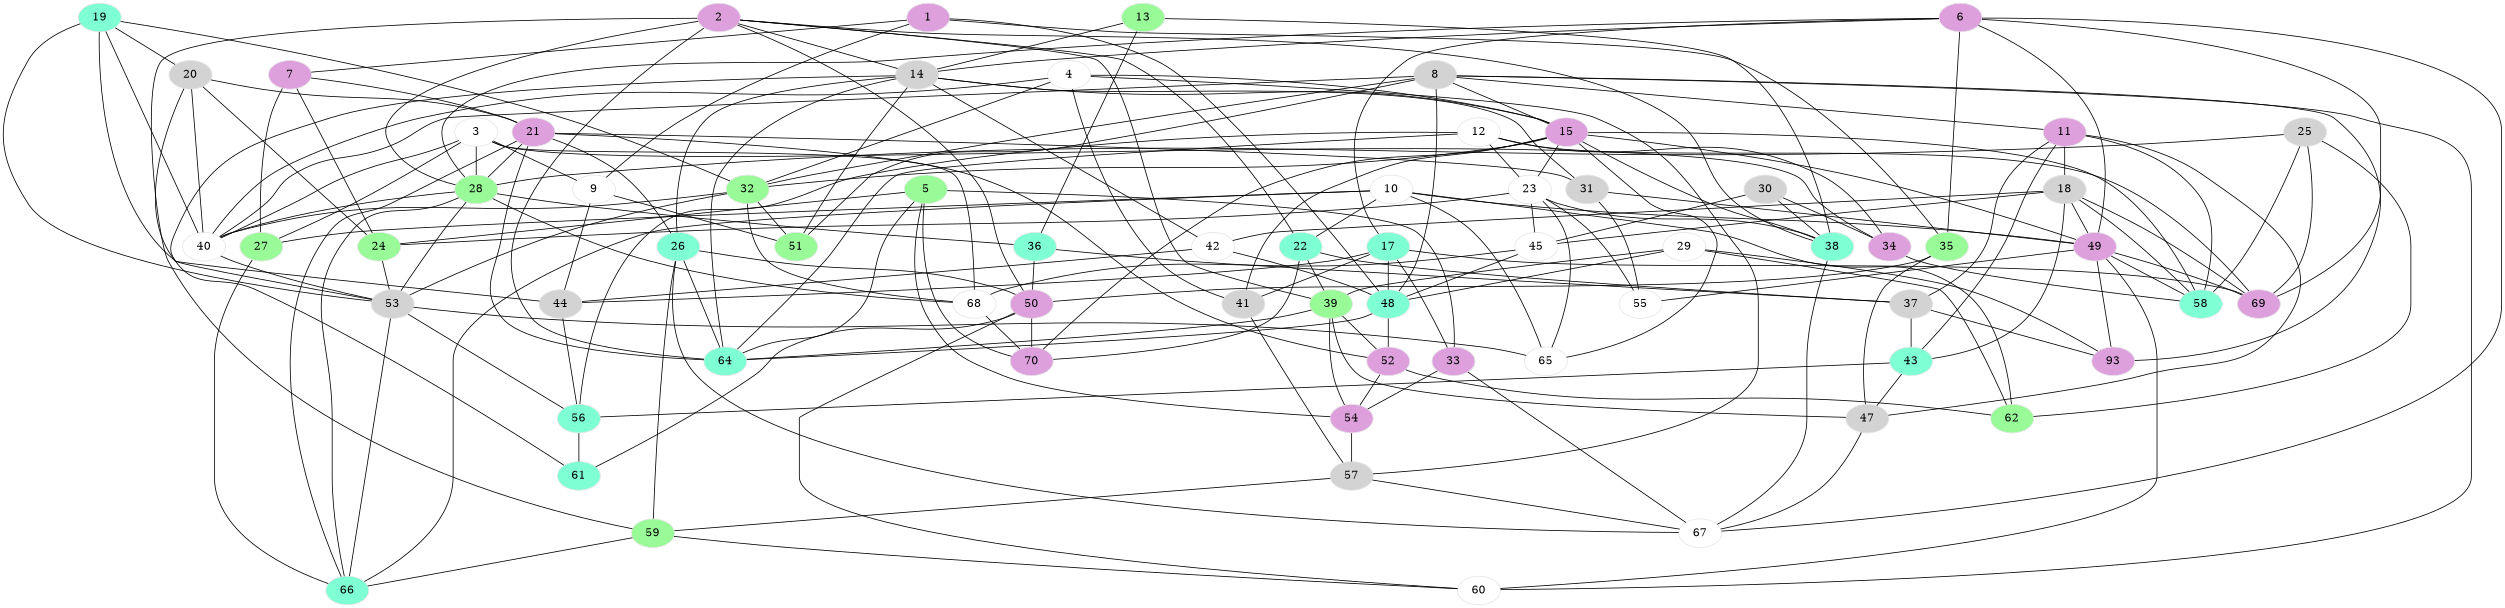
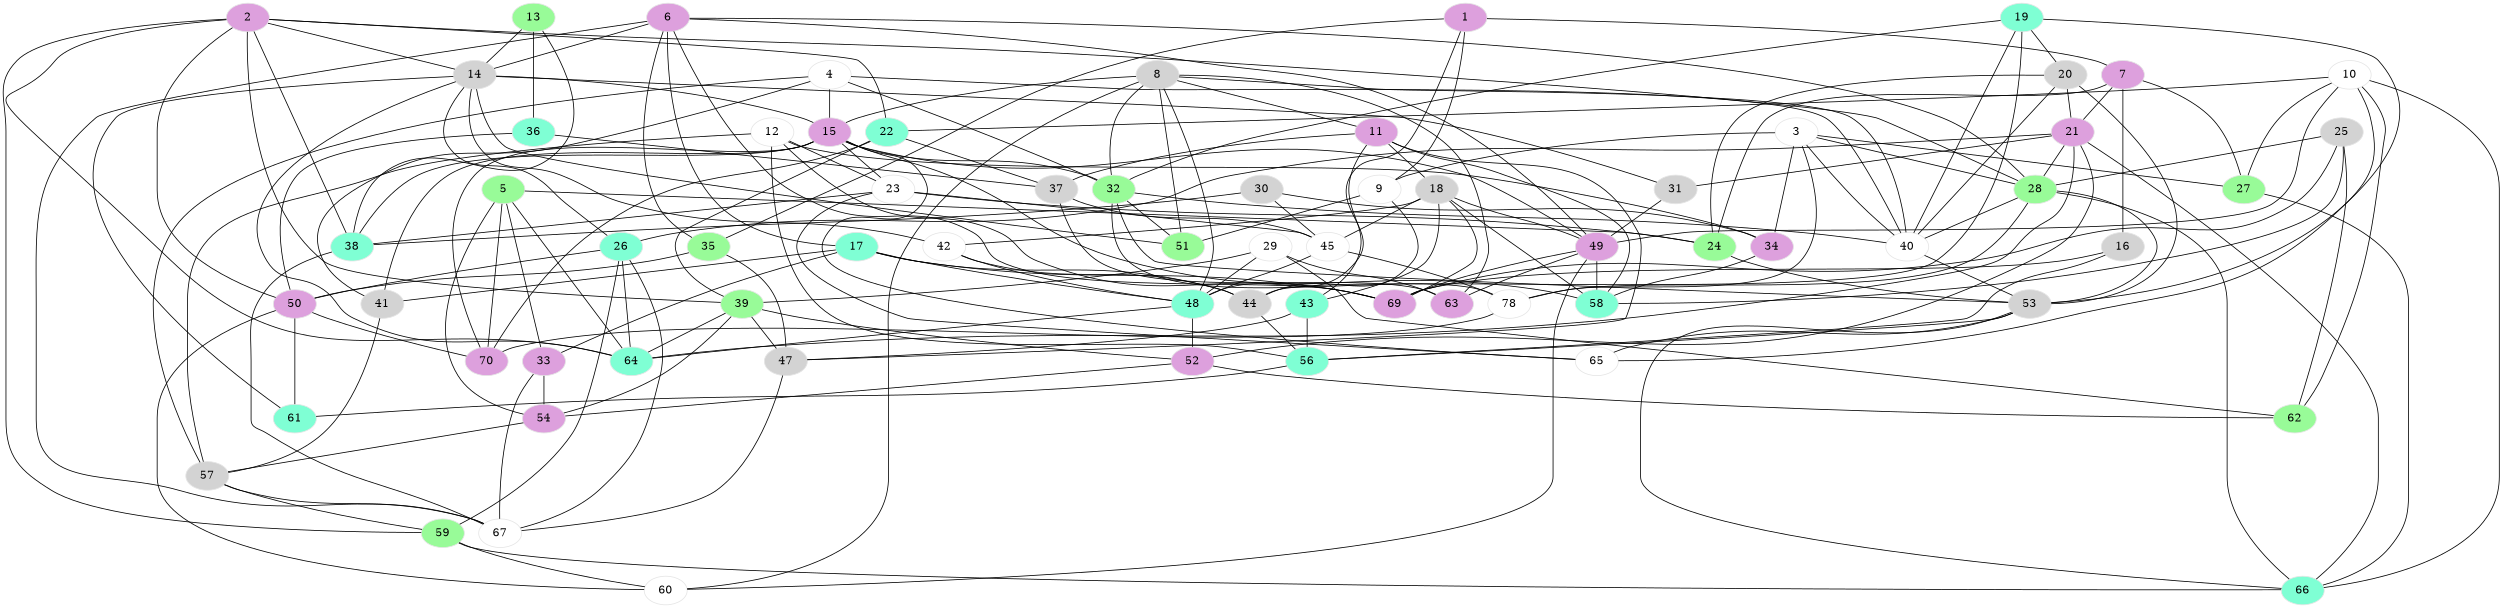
(1039, 159) -> (342, 187)
(858, 233) -> none
none -> (2123, 247)
(974, 304) -> (1509, 304)
(1641, 304) -> none
(1911, 333) -> (1192, 218)
(2113, 361) -> (1452, 304)
